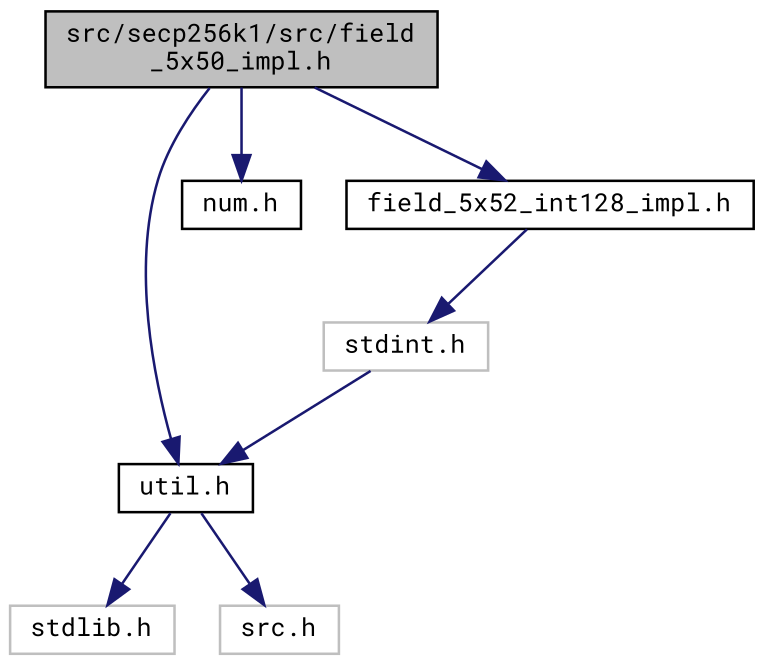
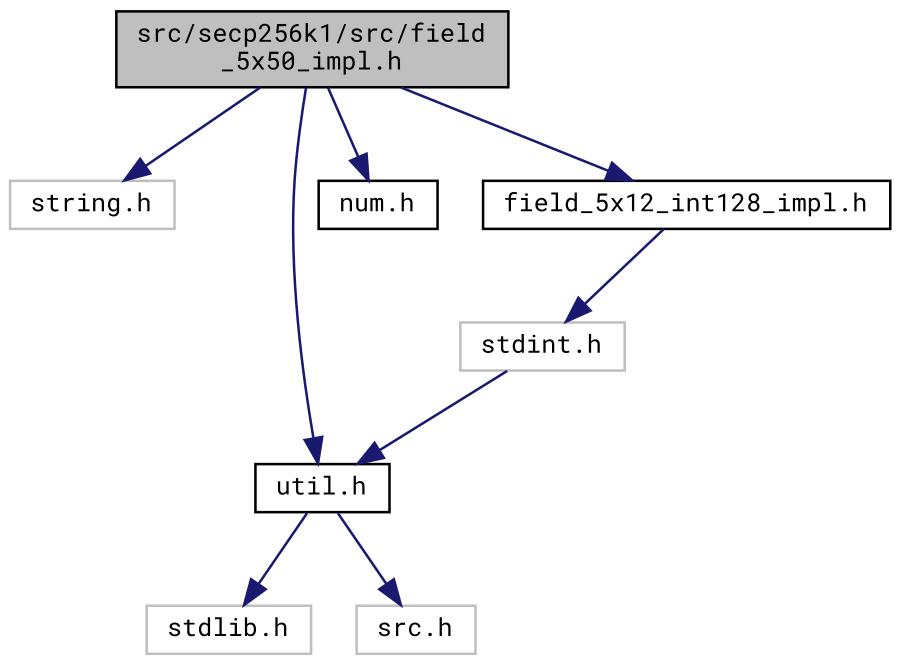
none -> (92, 205)
(550, 205) -> (687, 205)
